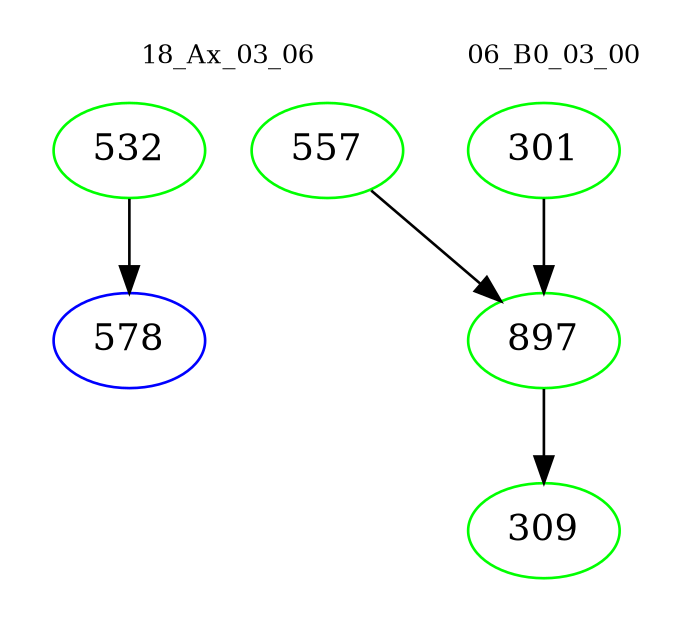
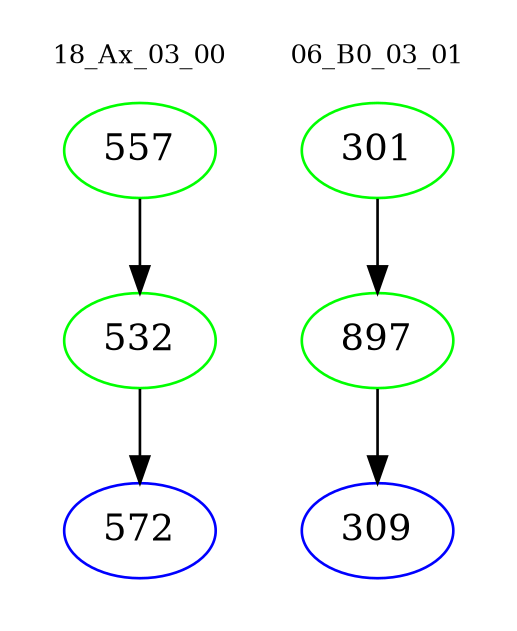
(228, 57) -> (140, 57)
(554, 57) -> (378, 57)
(407, 221) -> (140, 233)
(129, 341) -> (140, 531)
(544, 531) -> (378, 531)
